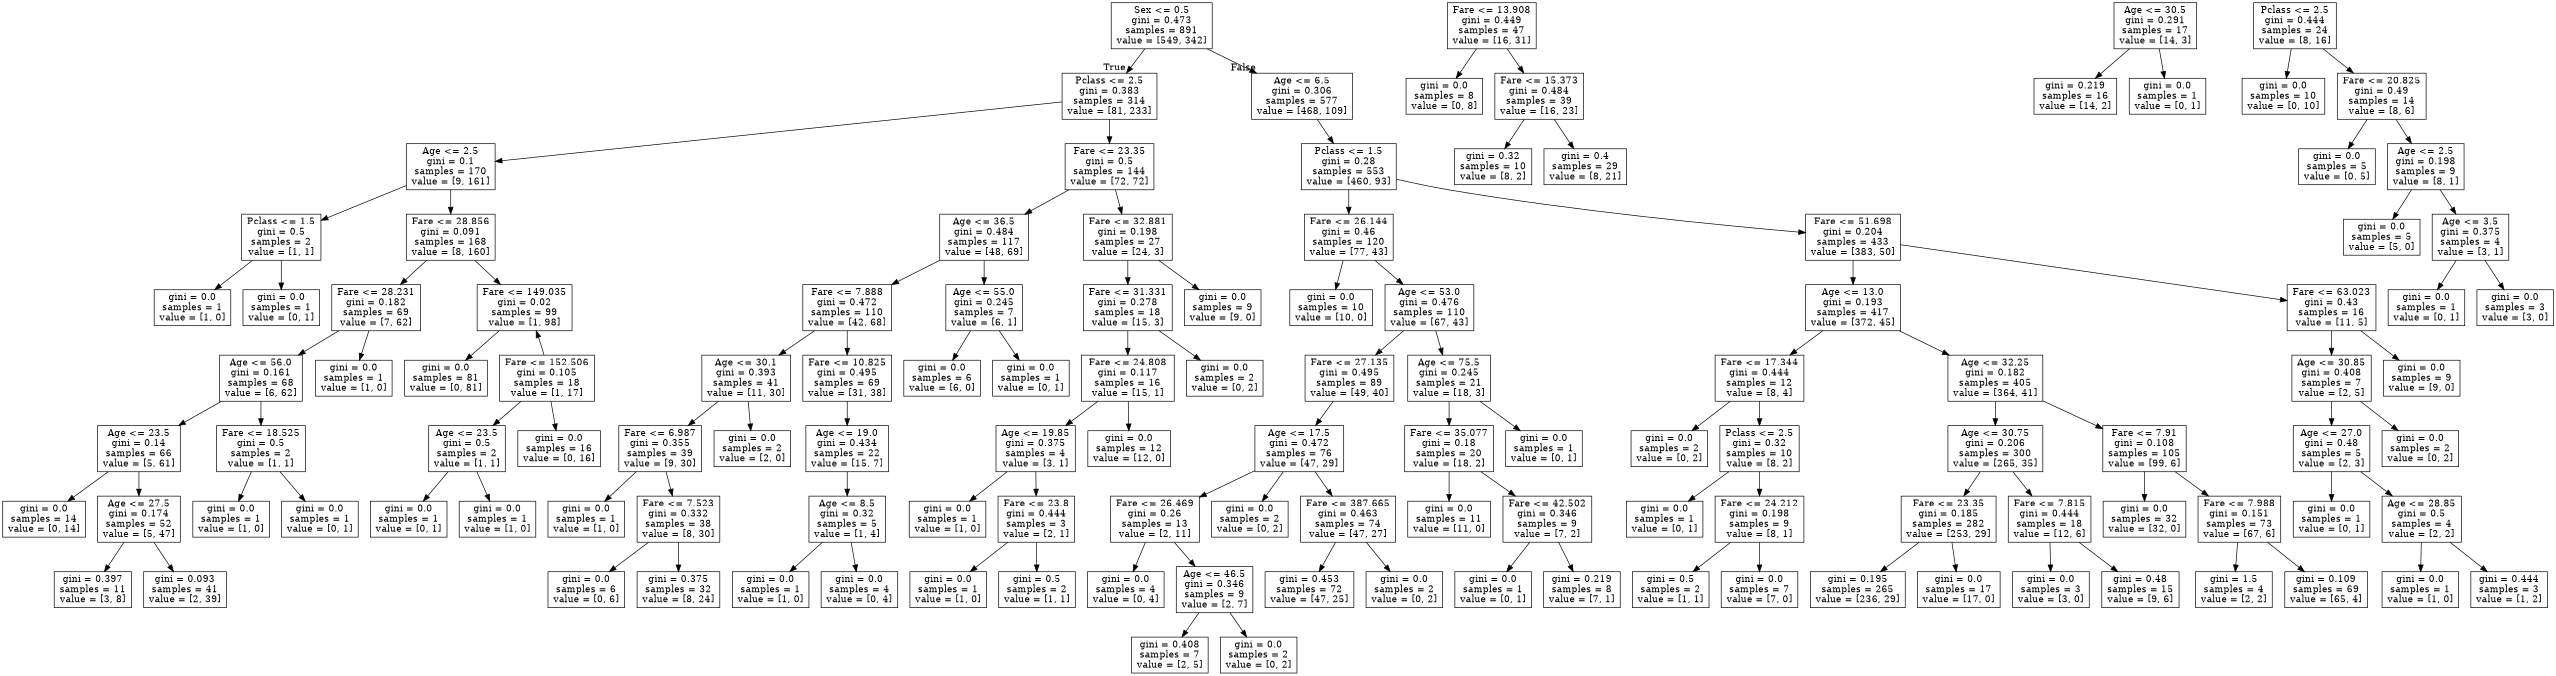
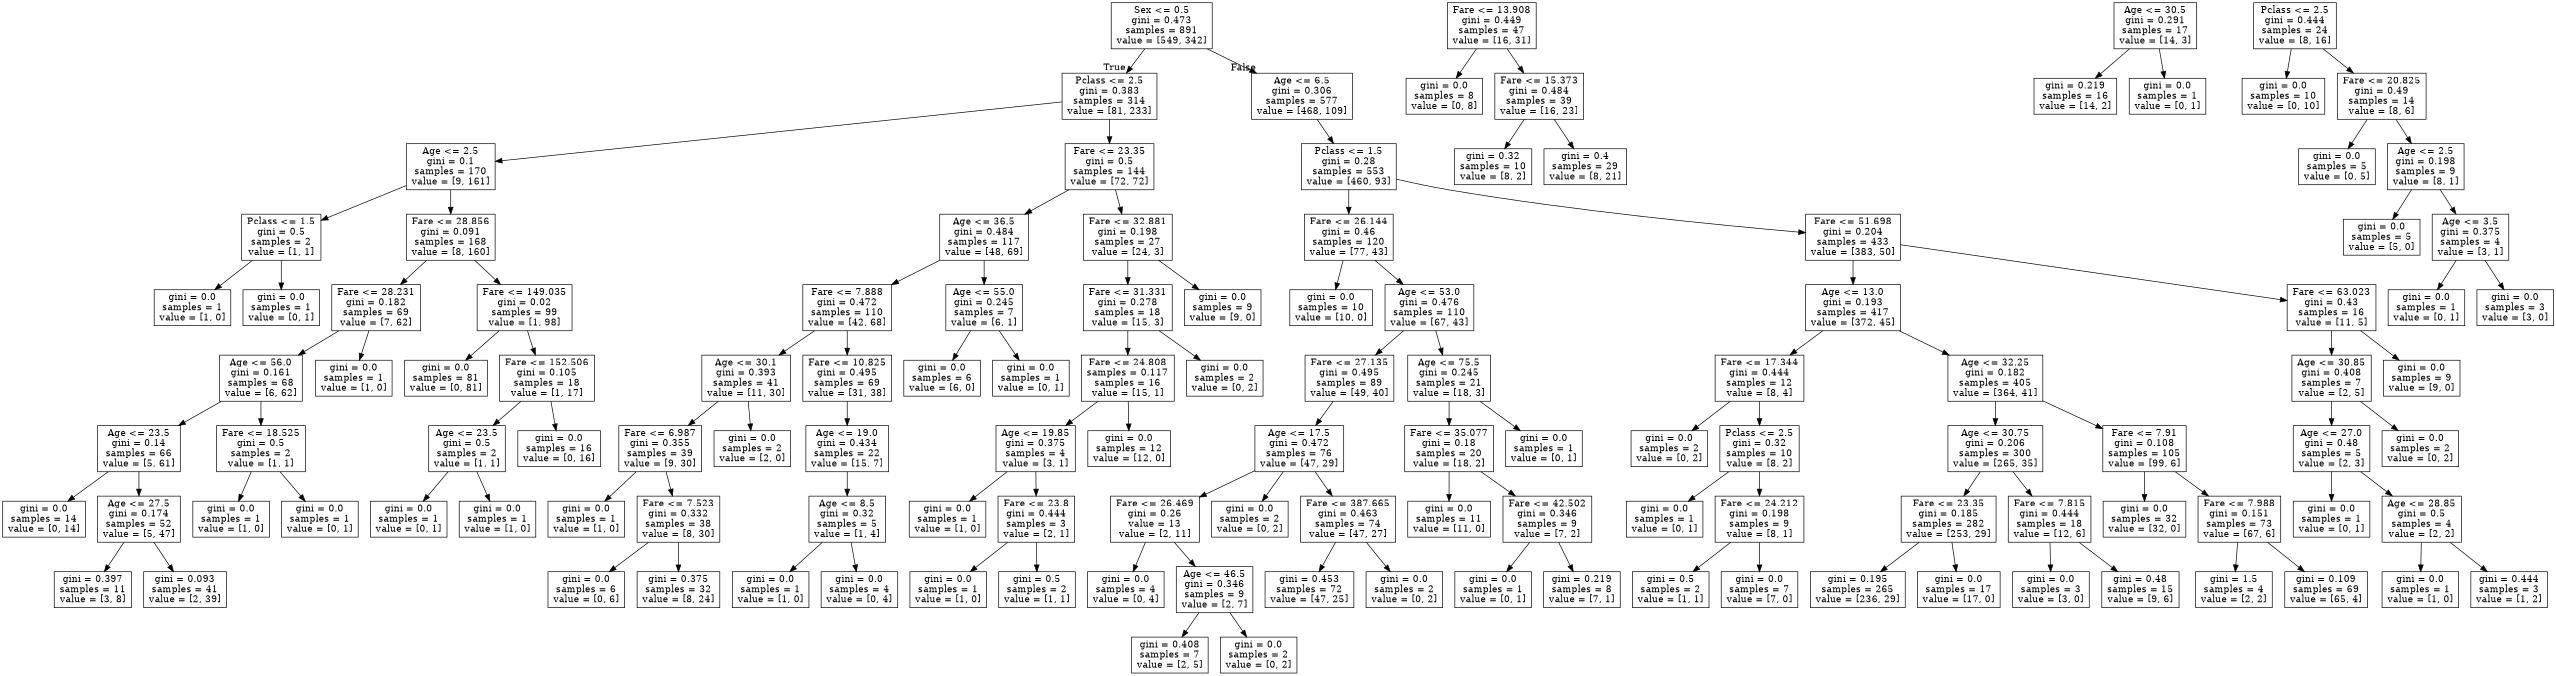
(541, 346) -> (530, 340)
(1128, 378) -> (1128, 378)
(1155, 519) -> (1155, 519)
